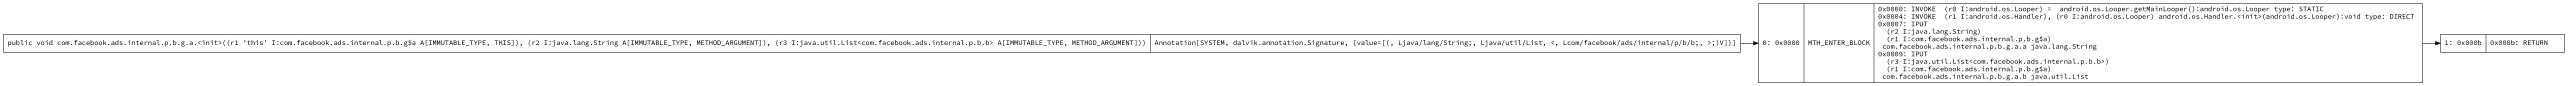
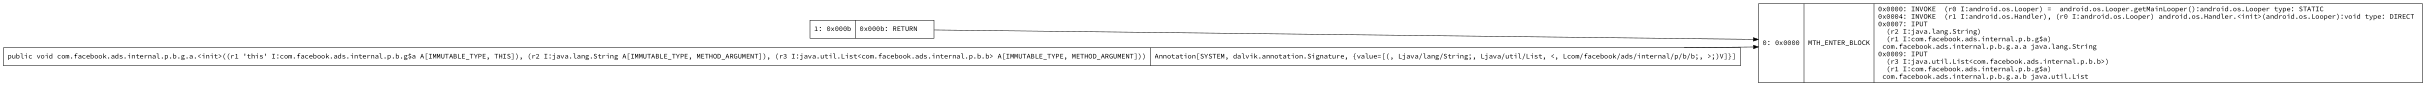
(2429, 43) -> (1344, 35)
